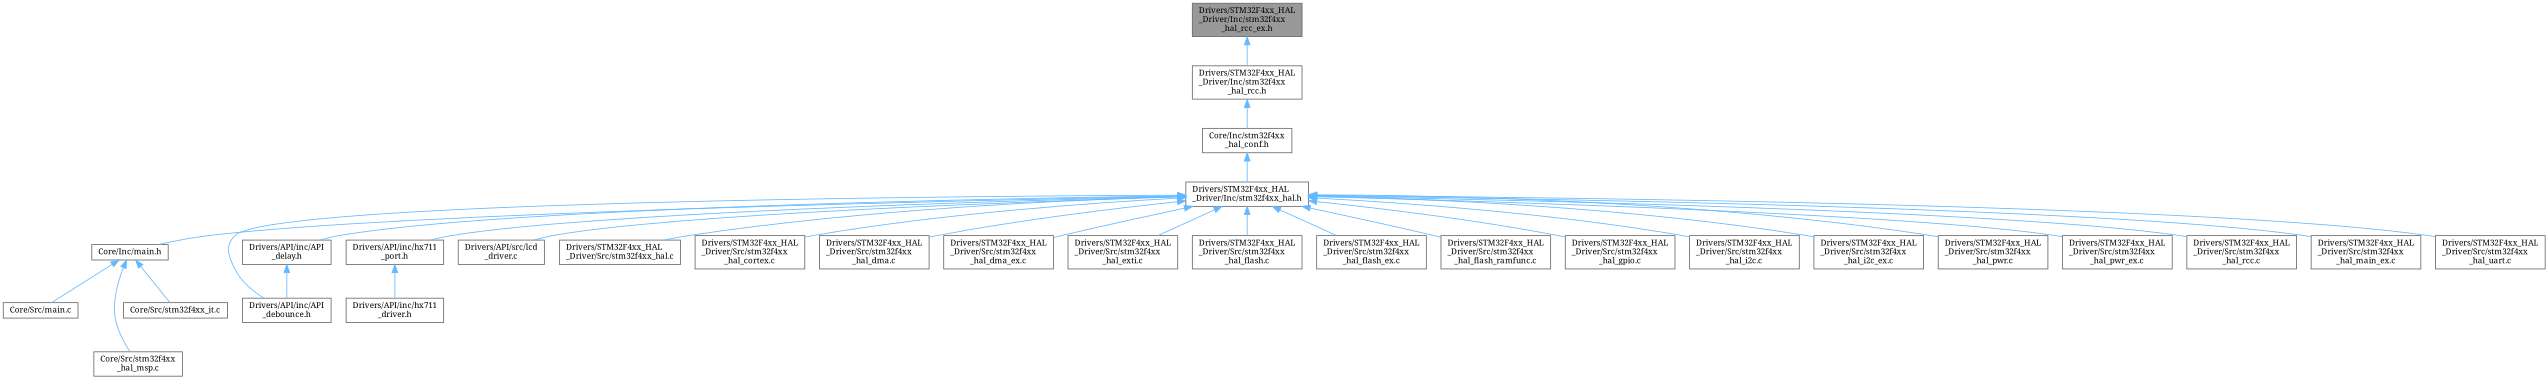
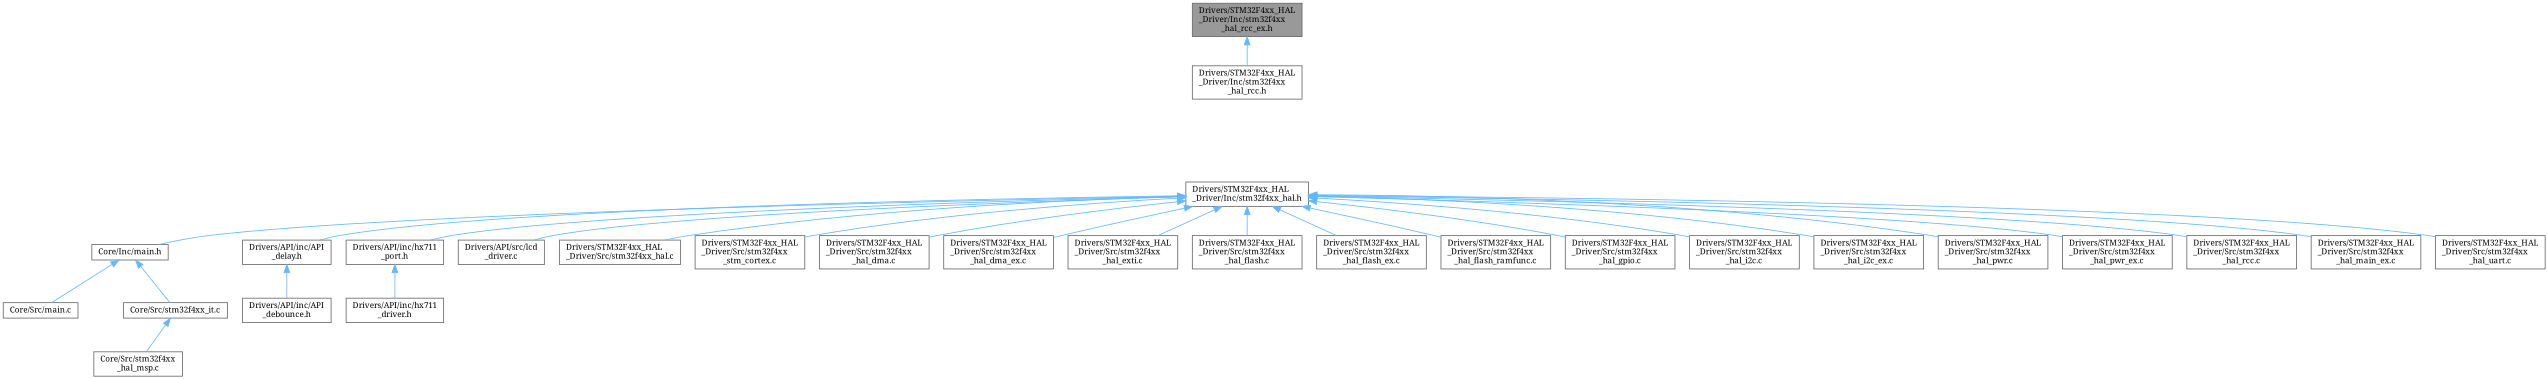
(1247, 141) -> none
(666, 202) -> none
(750, 252) -> (750, 252)
(115, 311) -> (156, 338)
